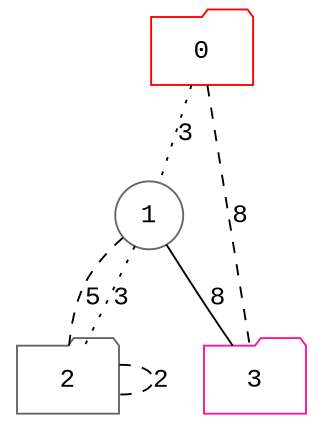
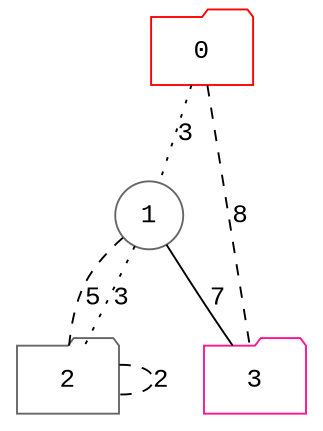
(218, 298) -> (218, 298)
